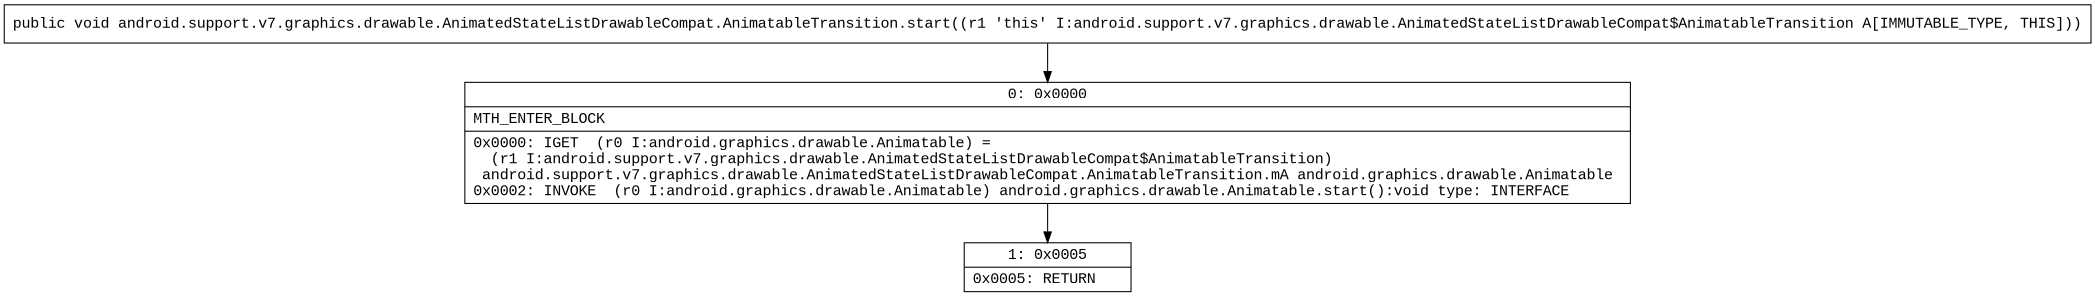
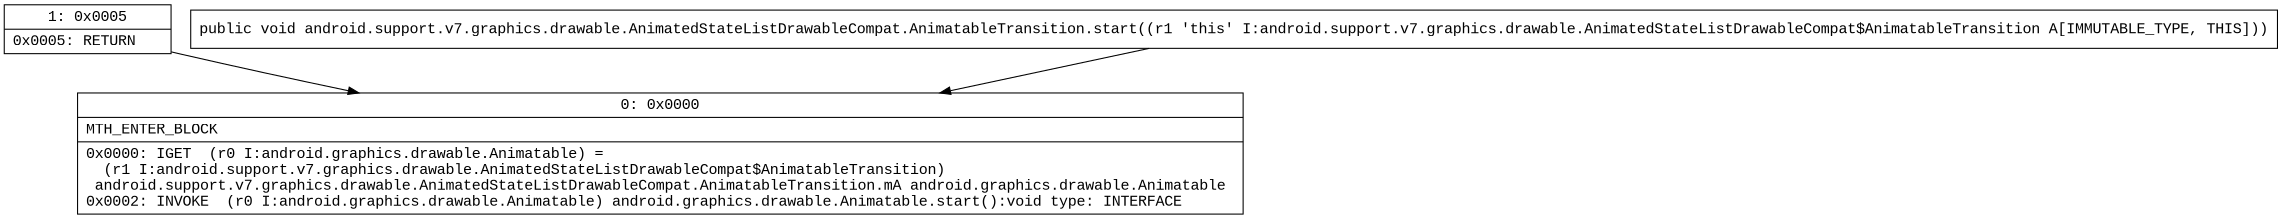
(1048, 218) -> (260, 72)
